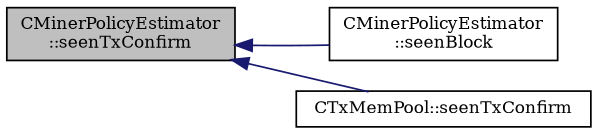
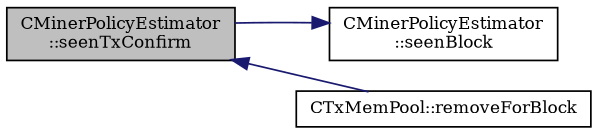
(291, 46) -> (274, 23)
(444, 109) -> (444, 109)
